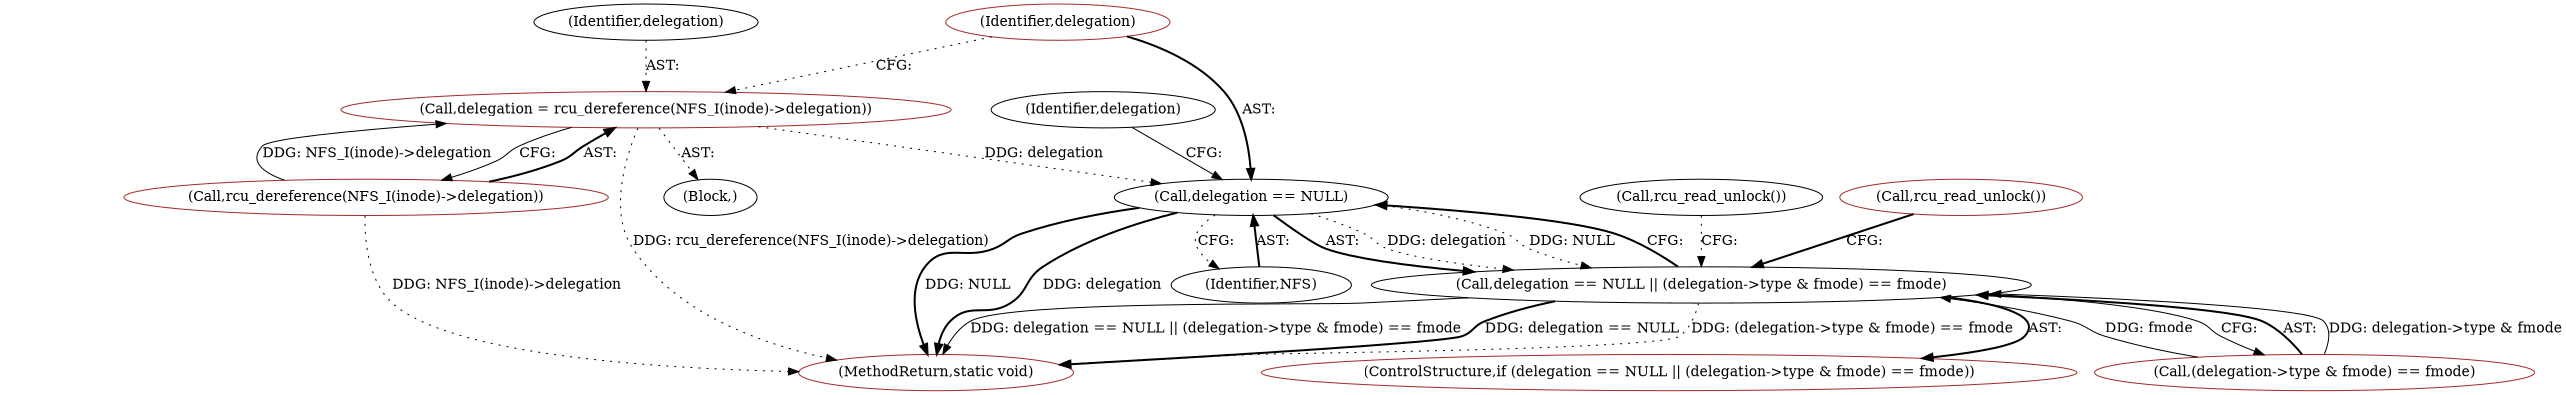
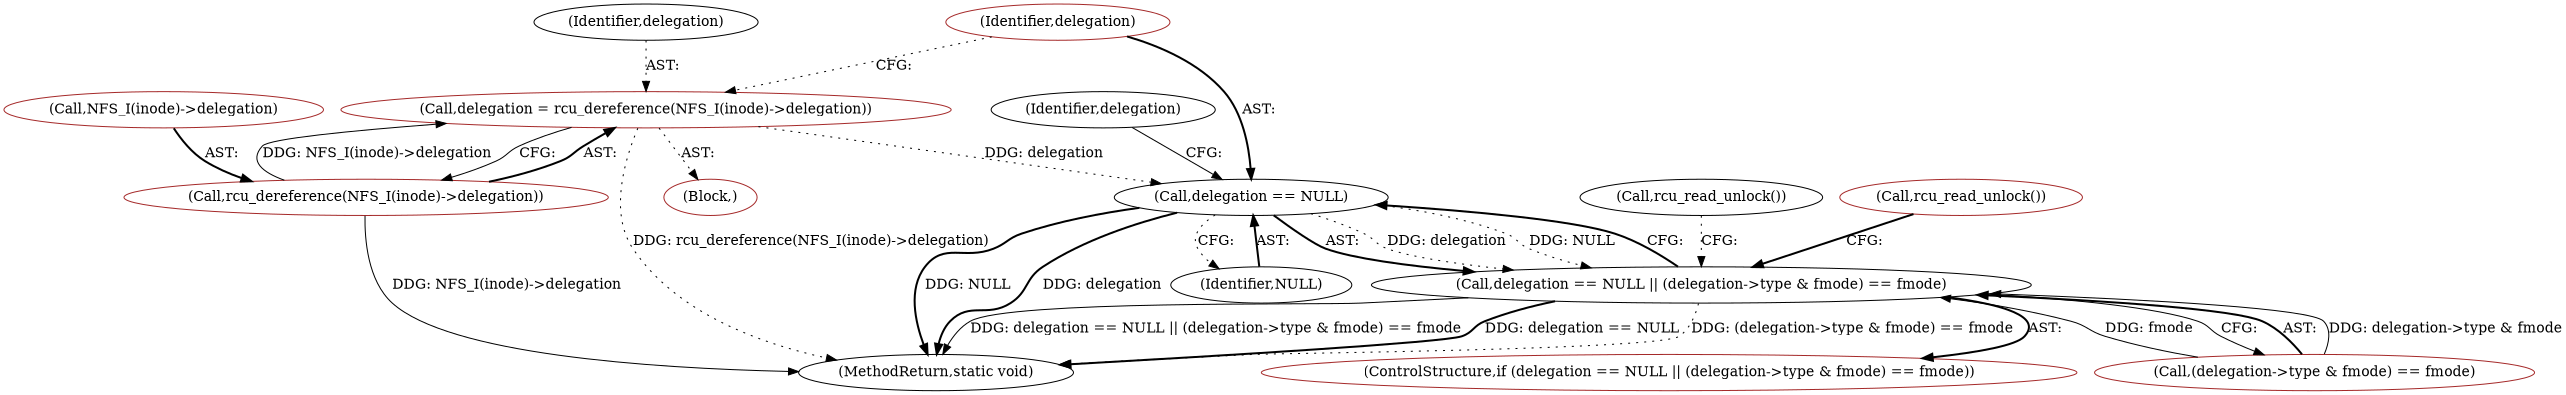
none -> (164, 110)
(710, 197) -> (710, 197)
(1261, 285) -> (1261, 285)
(539, 352) -> (539, 352)
(936, 373) -> (936, 373)
